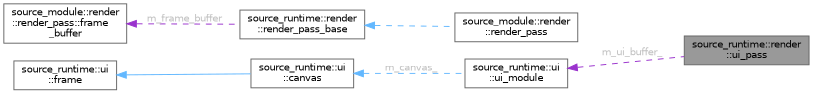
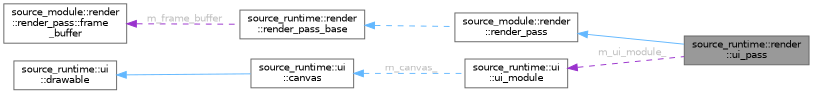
none -> (636, 39)
(631, 53) -> (631, 53)
(65, 75) -> (65, 75)
